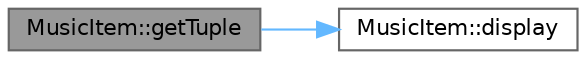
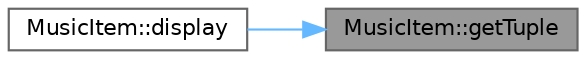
(289, 30) -> (275, 30)
